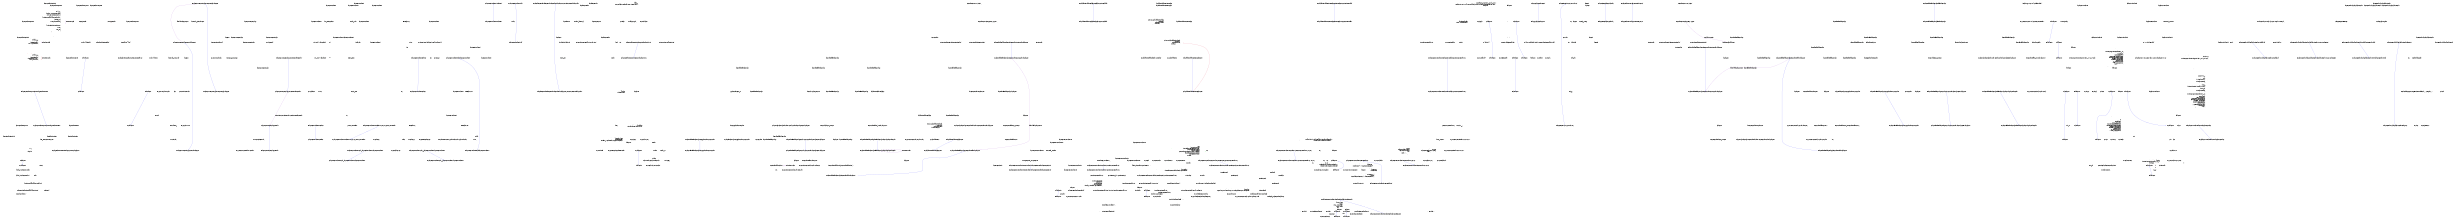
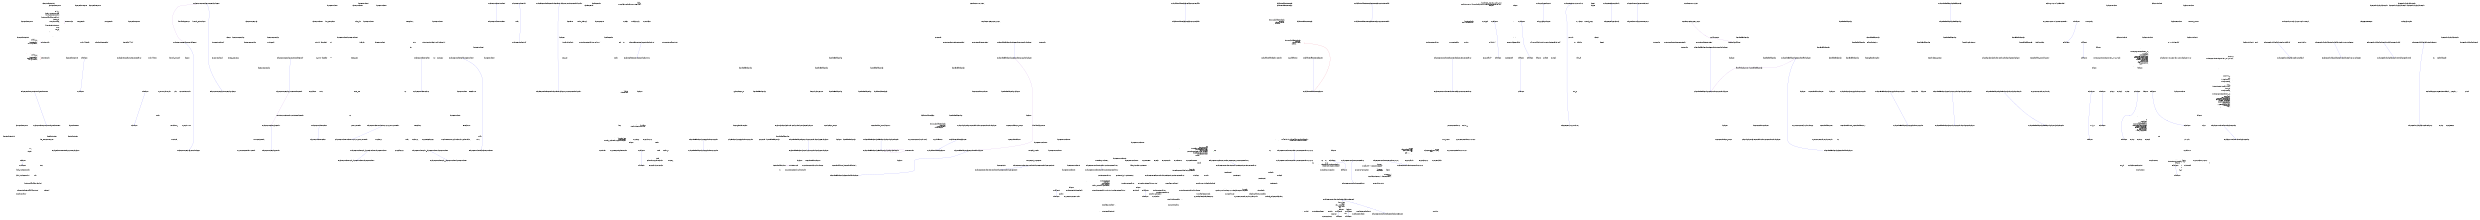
none -> (1192, 161)
(2107, 166) -> (2135, 166)
